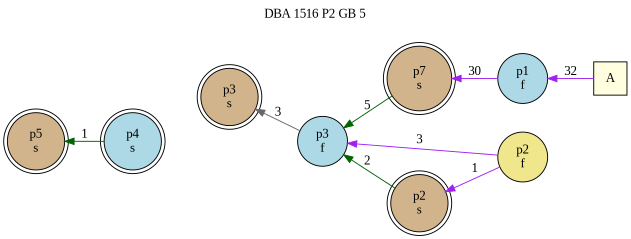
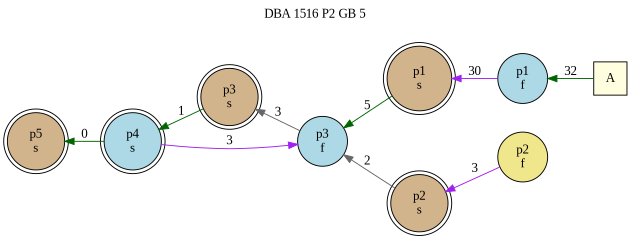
(419, 79) -> (419, 79)
(575, 79) -> (575, 79)
none -> (185, 117)
(84, 134) -> (84, 134)
(427, 150) -> (225, 149)
(475, 169) -> (475, 169)
(373, 174) -> (373, 174)
